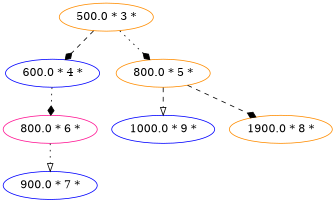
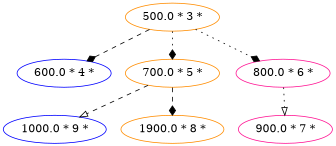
(163, 73) -> (172, 73)
(52, 97) -> (223, 43)
(50, 185) -> (285, 129)
